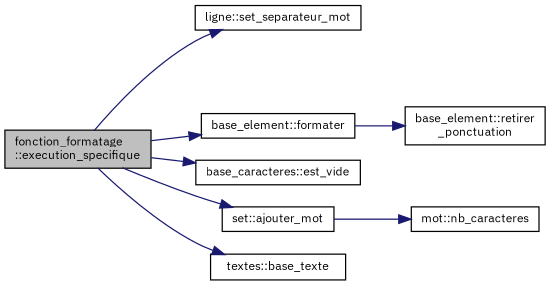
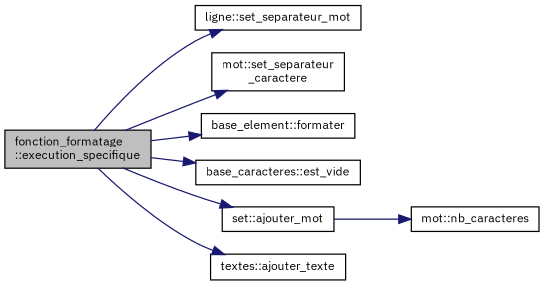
none -> (278, 72)
(475, 126) -> none
(278, 267) -> (278, 267)
